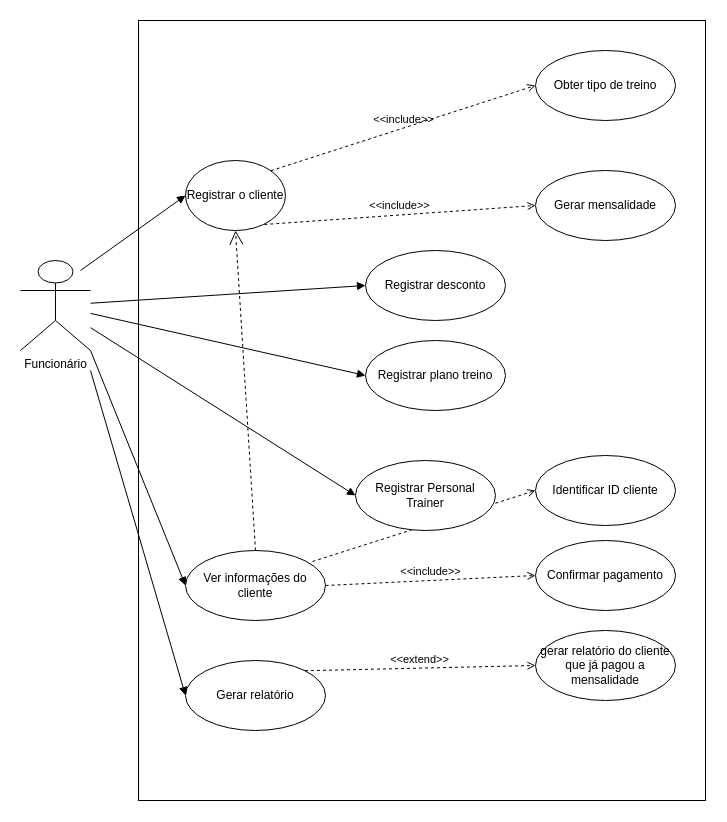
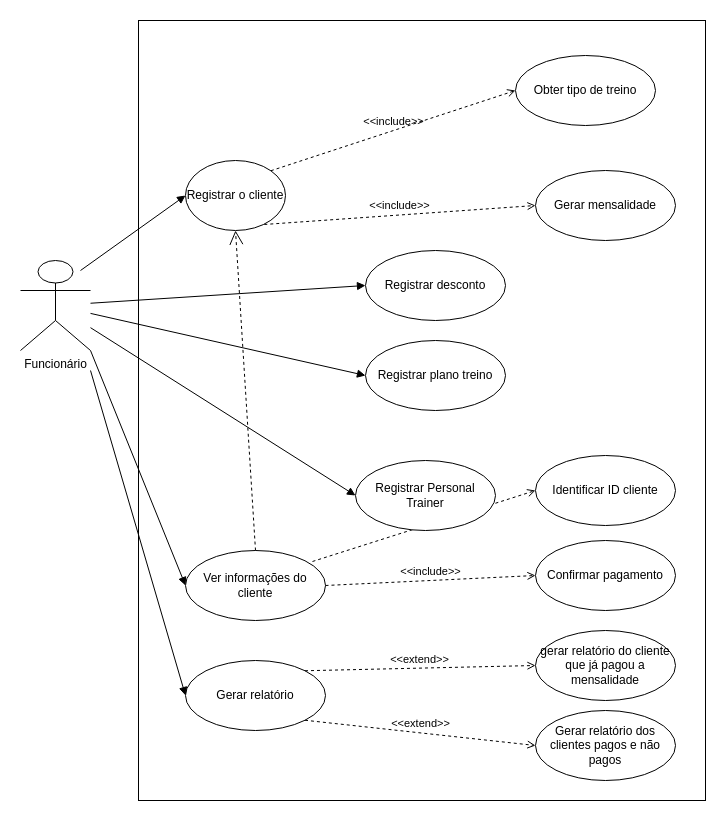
(606, 86) -> (586, 91)
none -> (419, 733)
none -> (606, 746)
